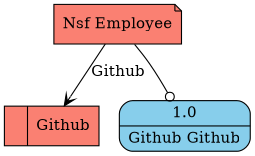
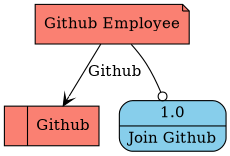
(118, 24) -> (112, 24)
(185, 138) -> (173, 138)
